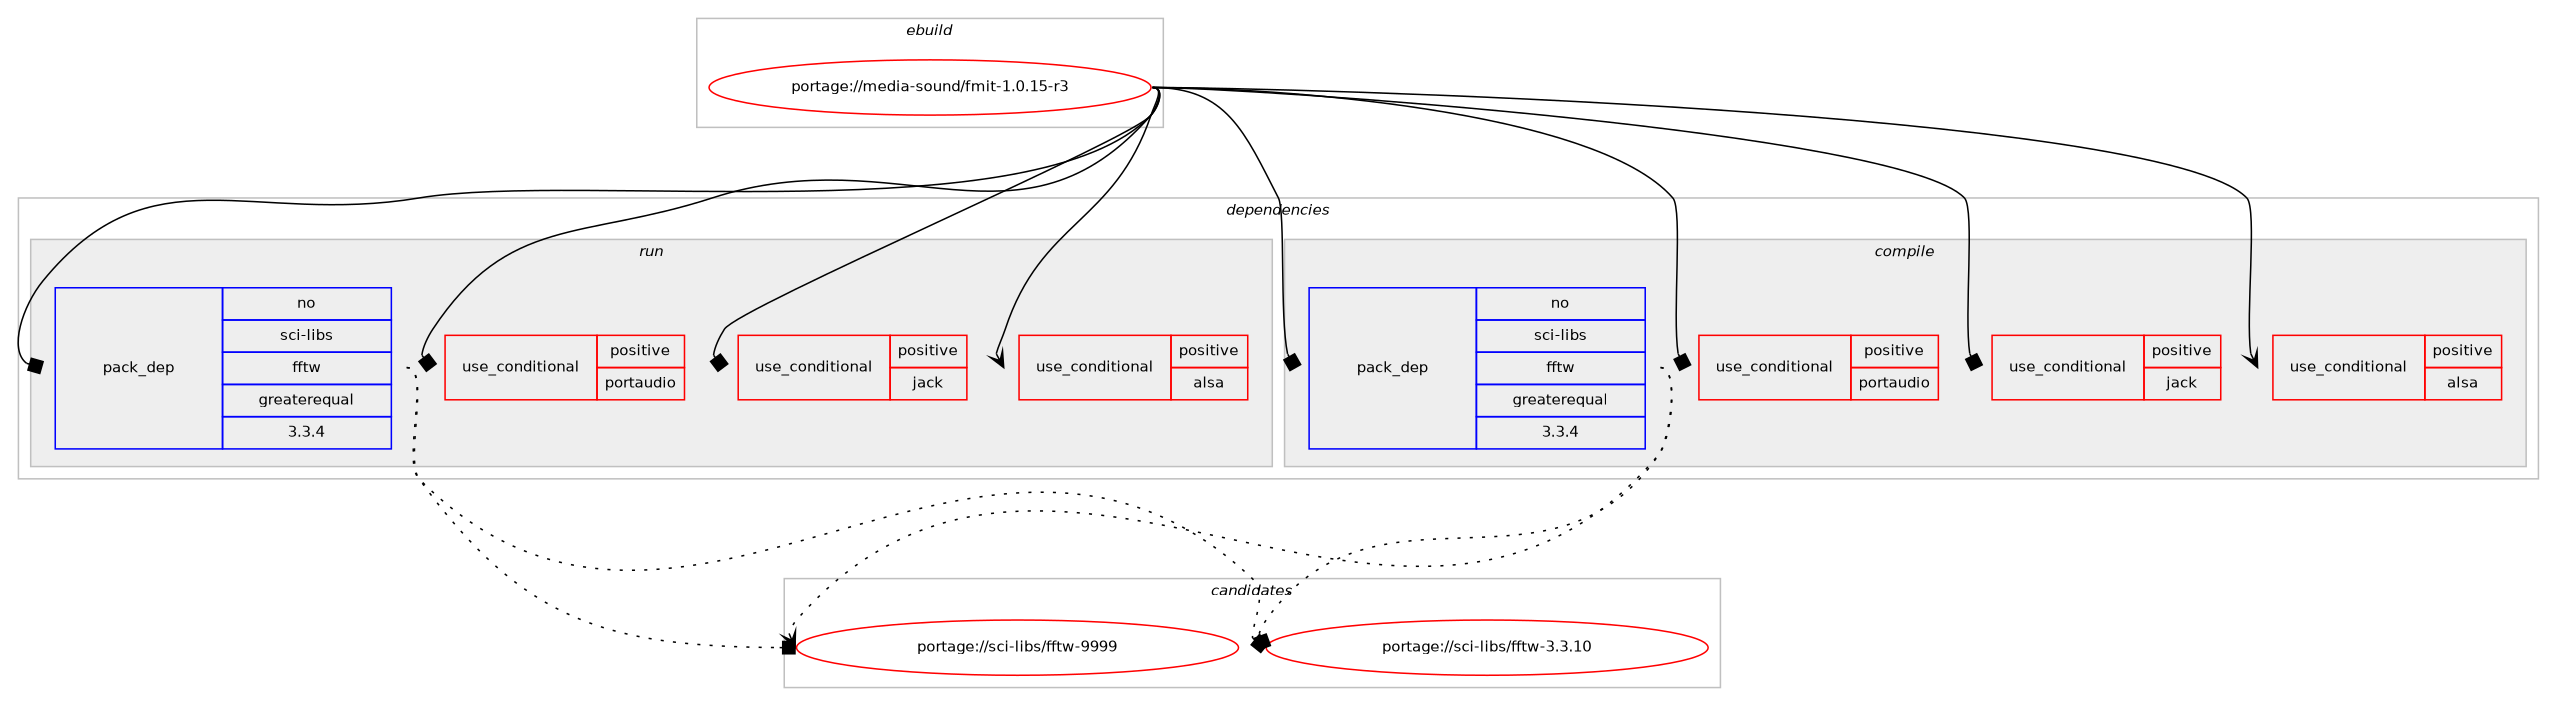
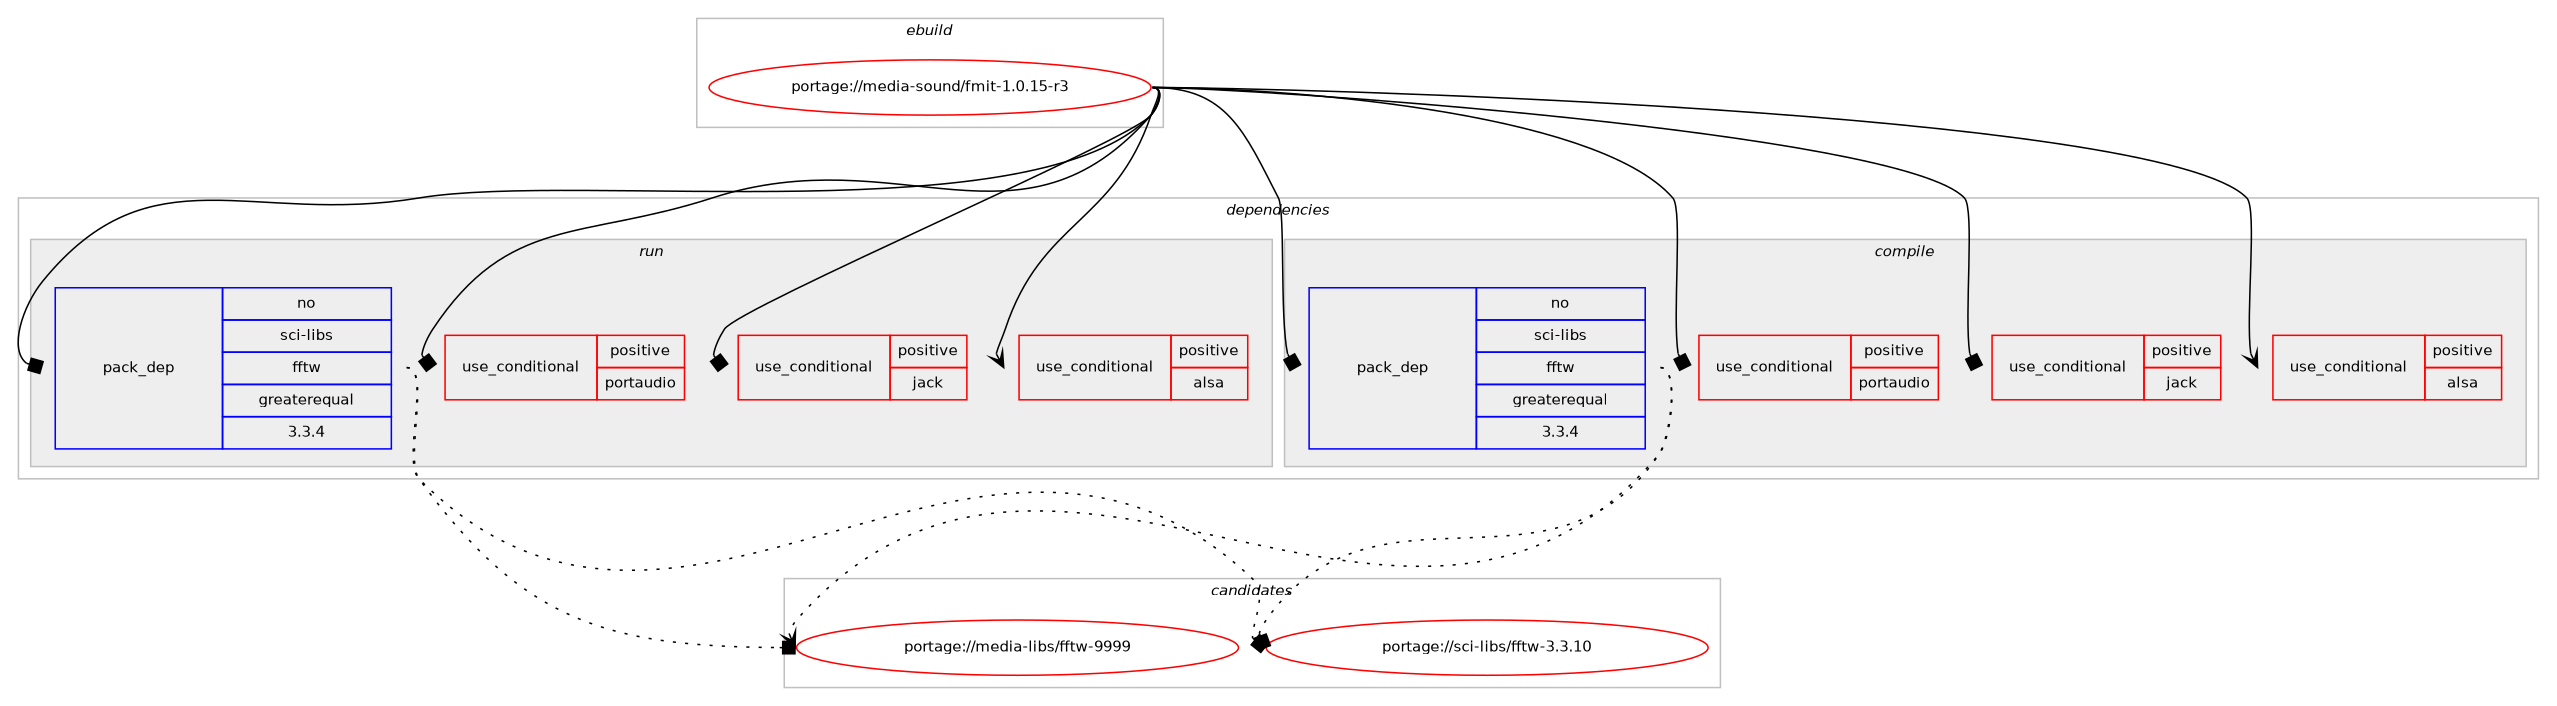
(1018, 648) -> (1018, 648)
